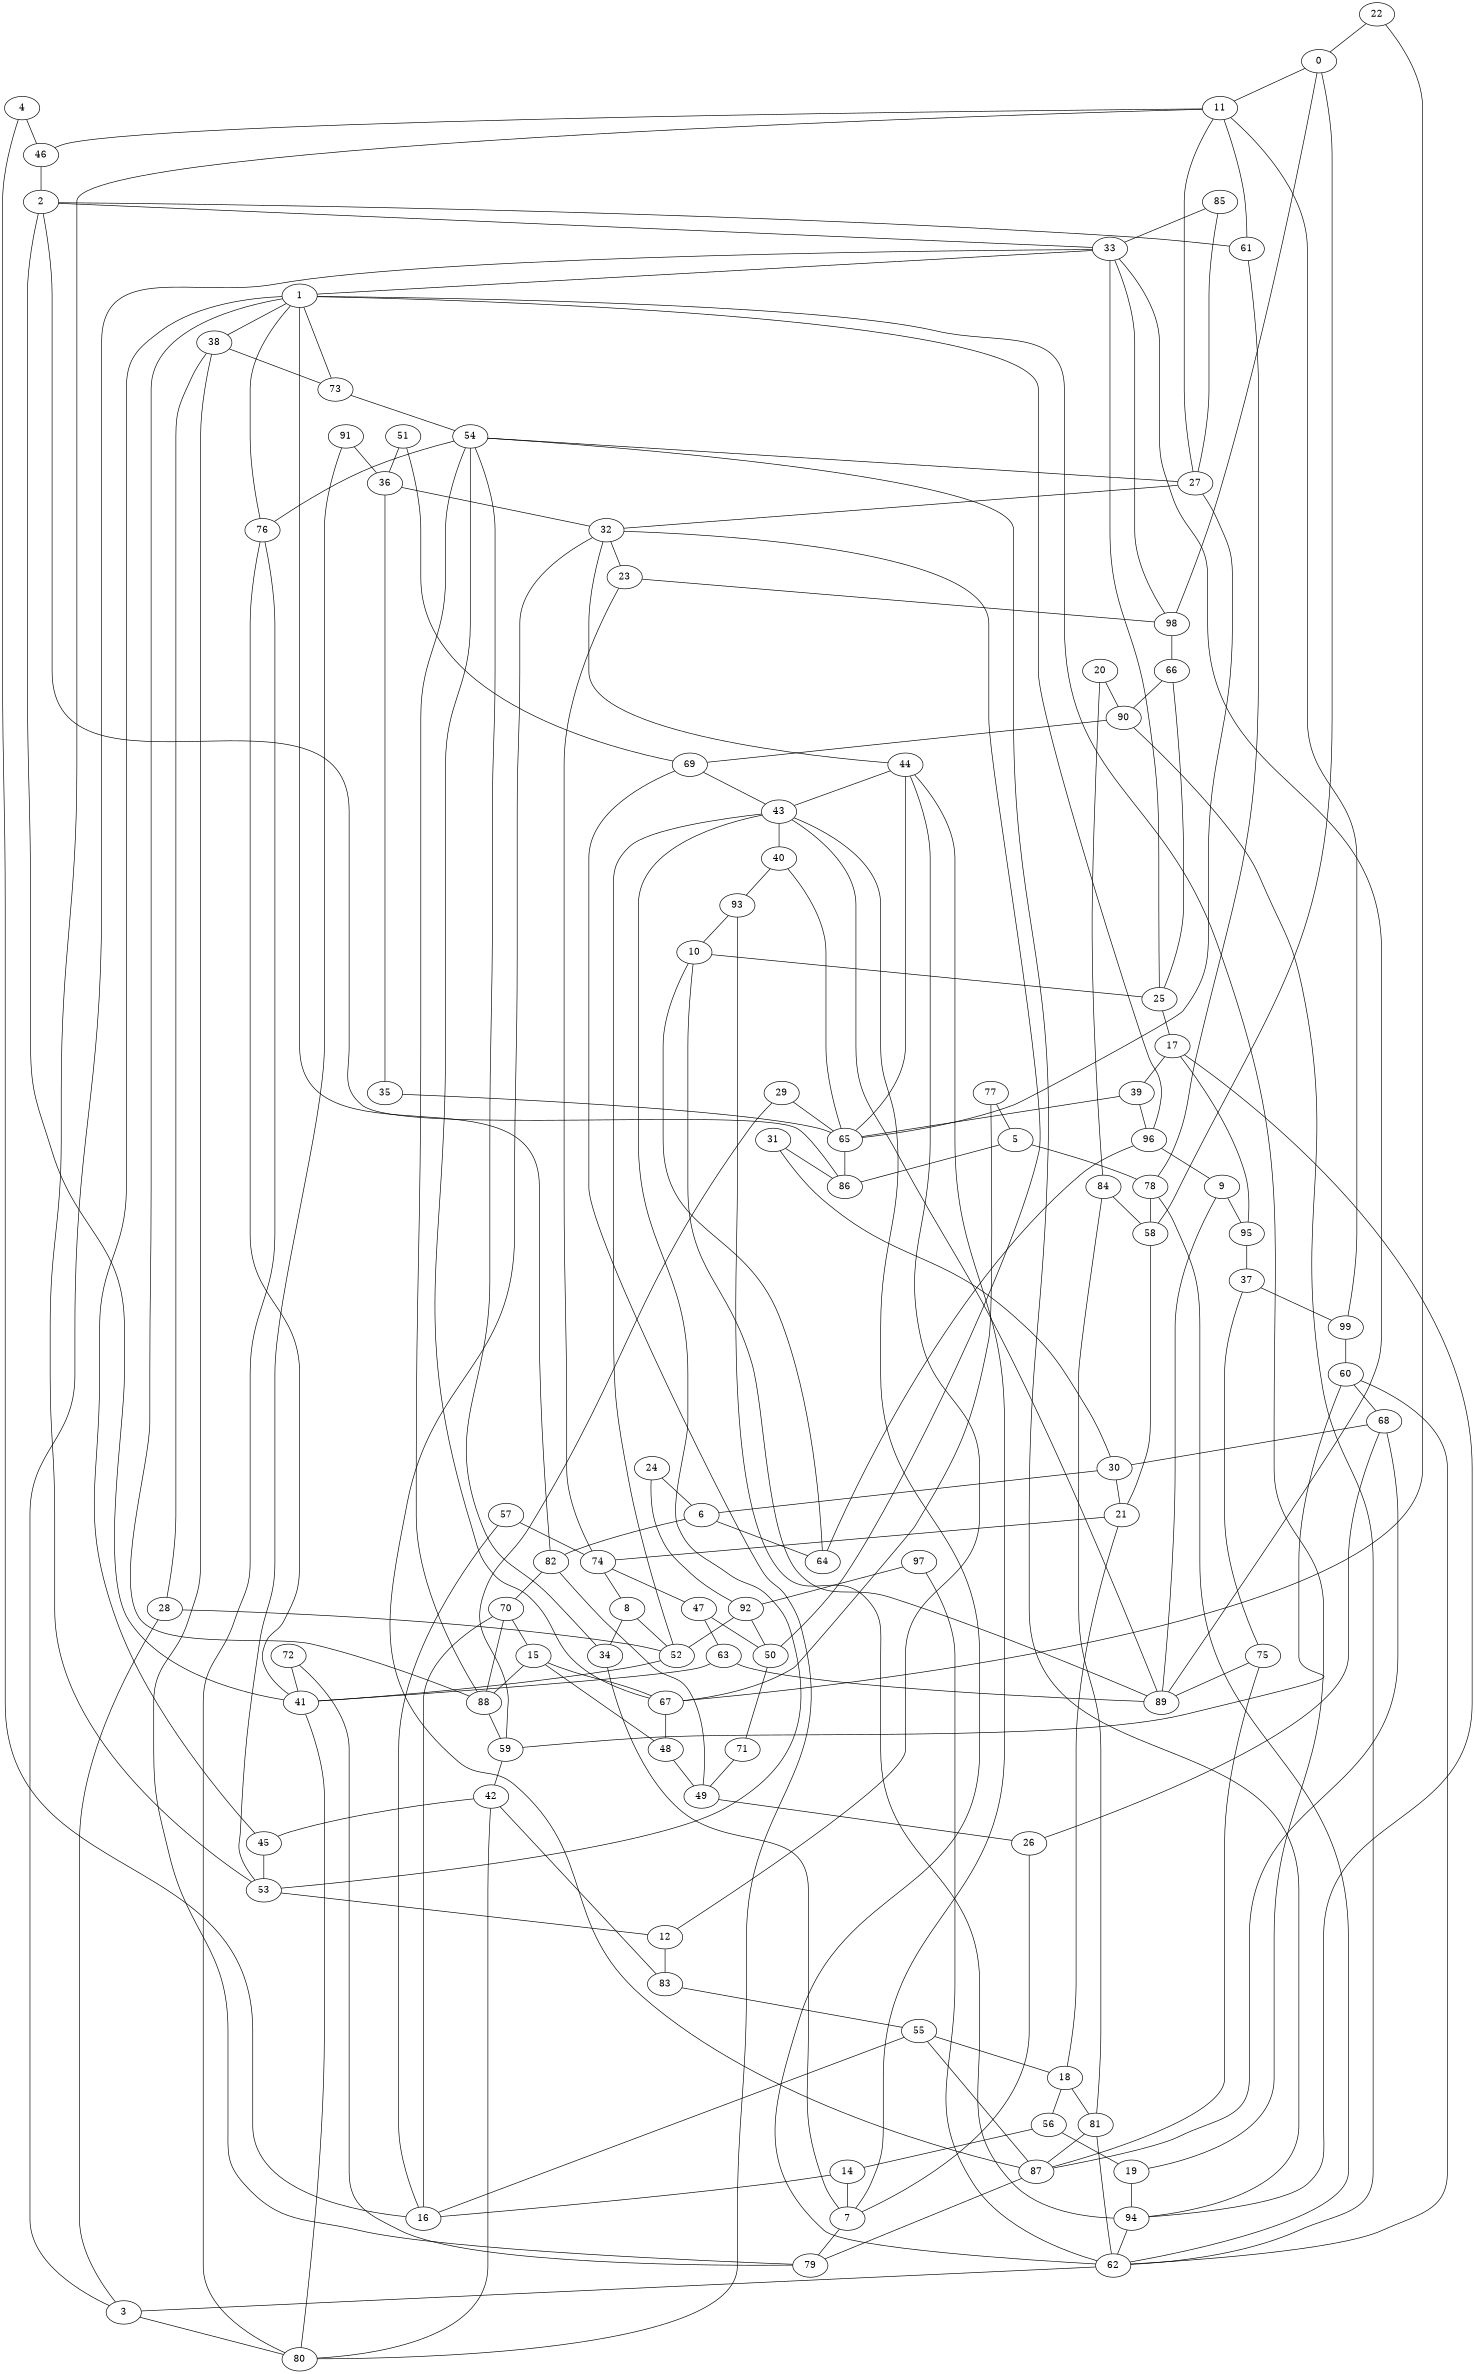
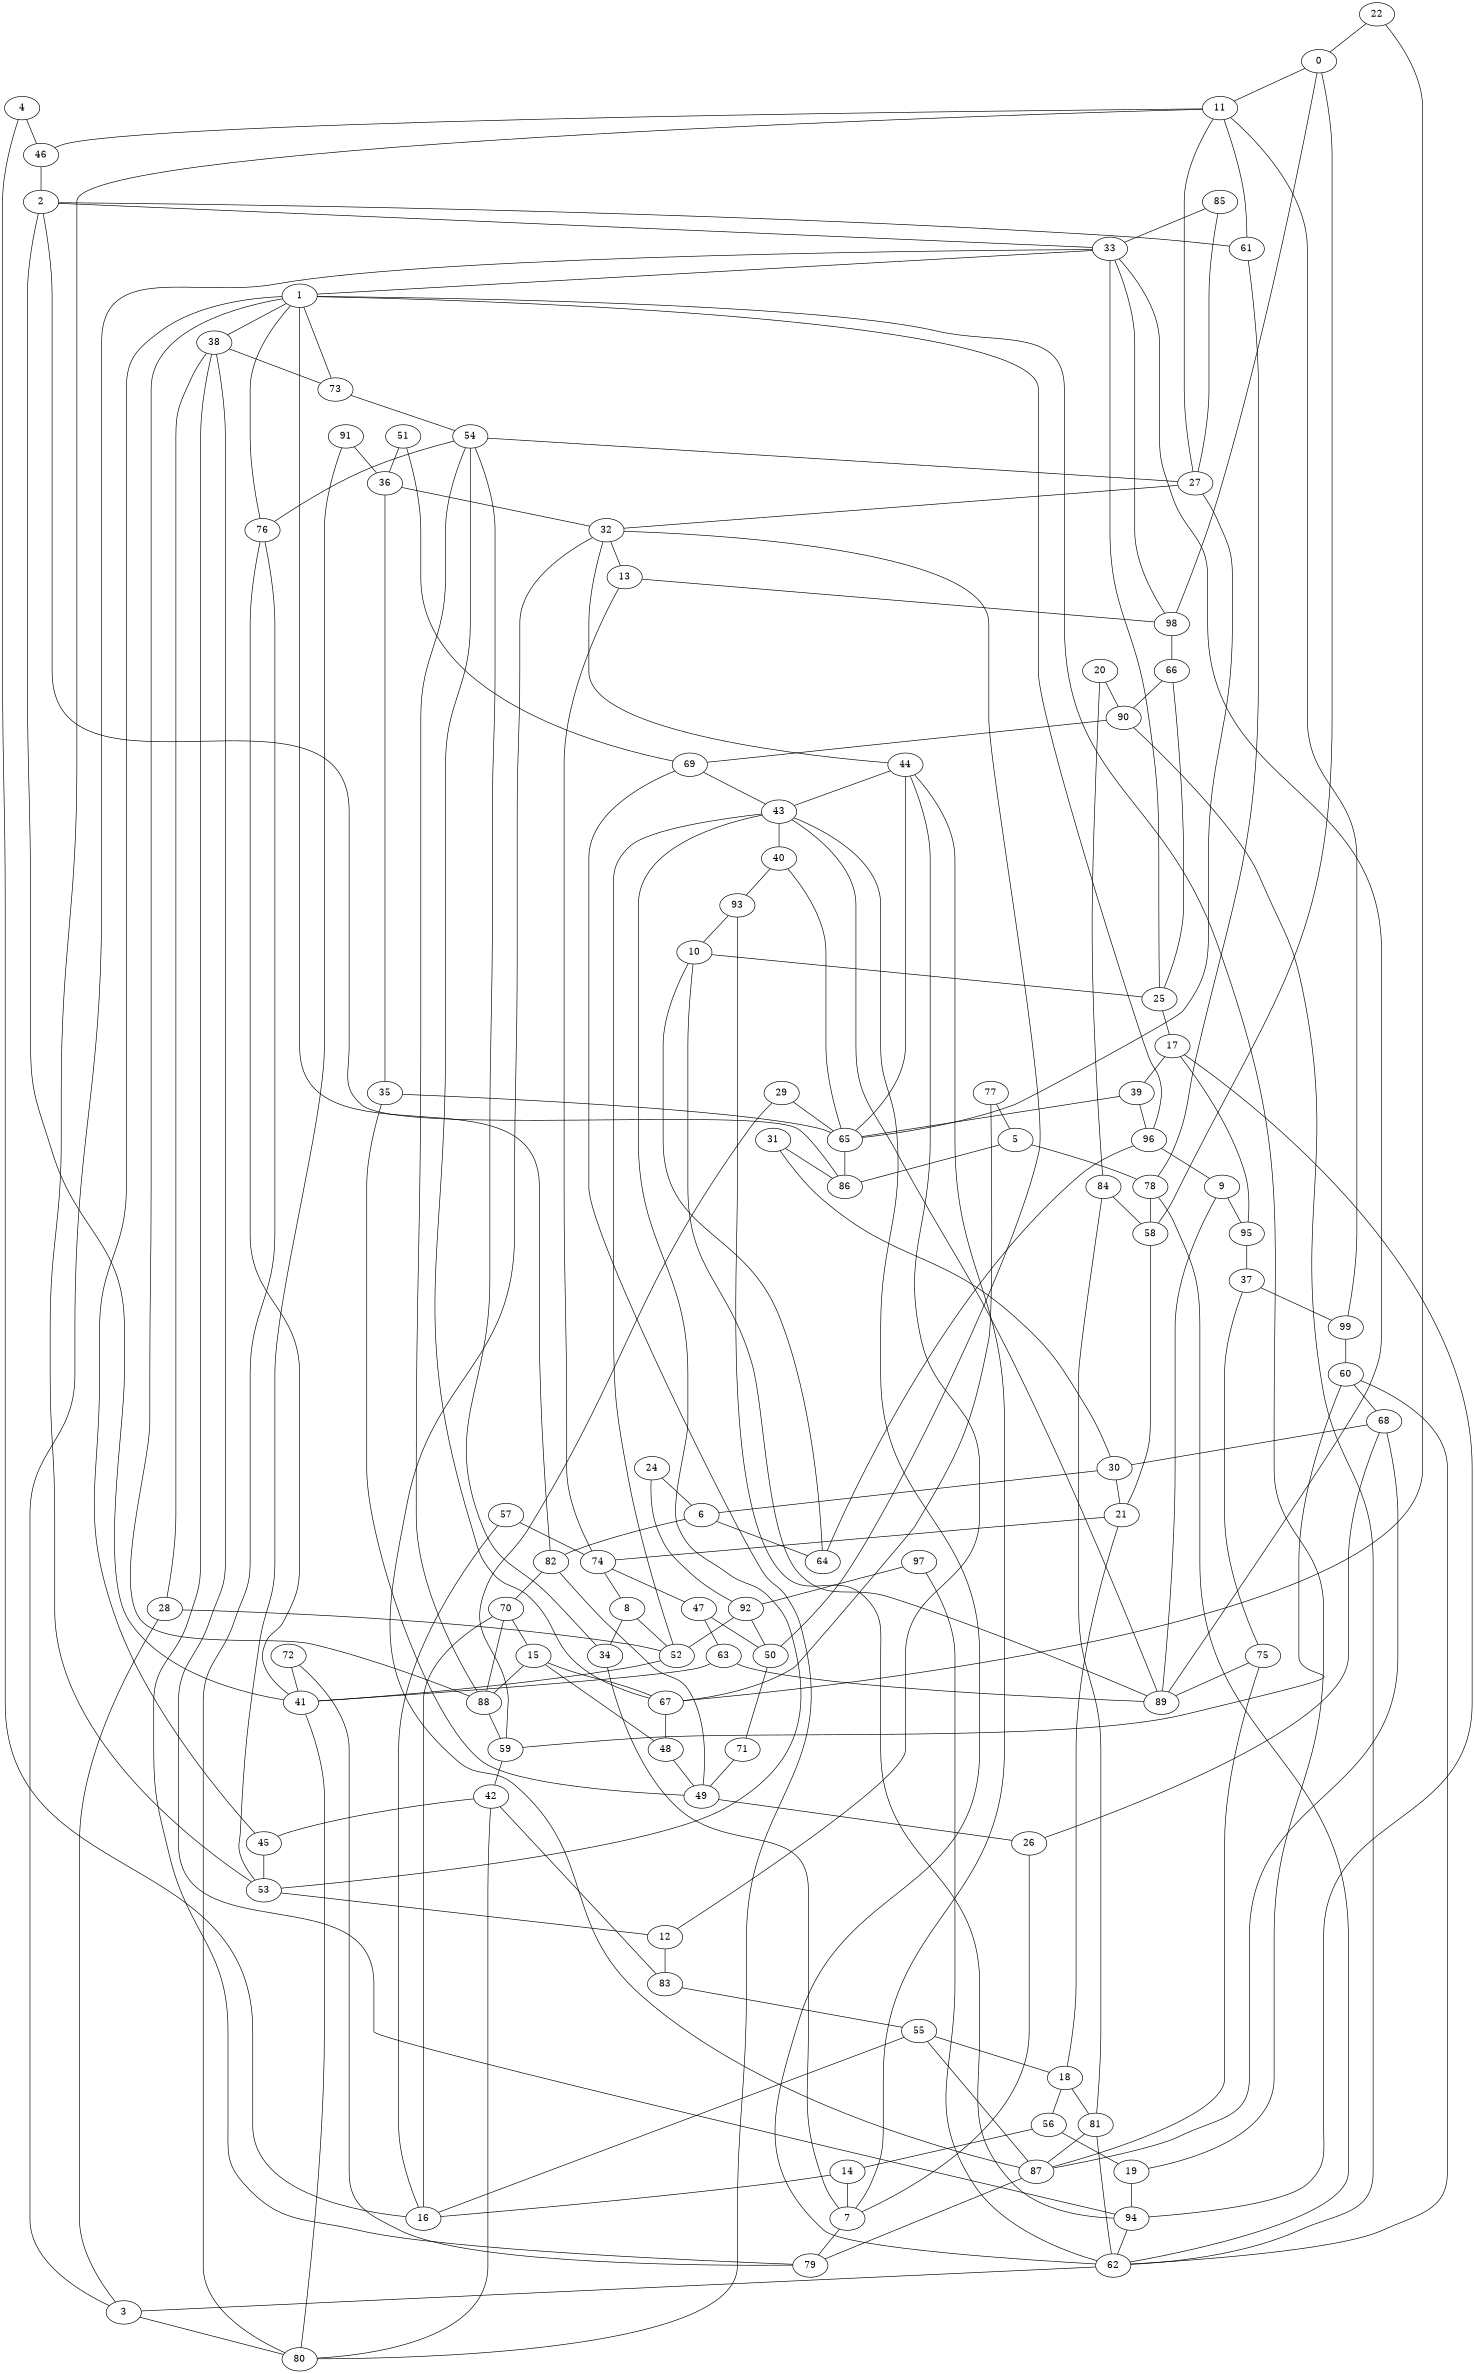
(625, 577) -> (625, 577)
(1045, 1220) -> (179, 1697)
none -> (380, 1548)
